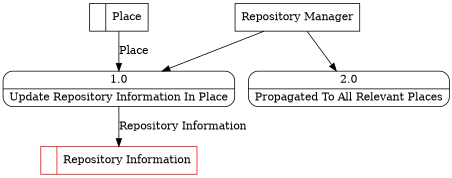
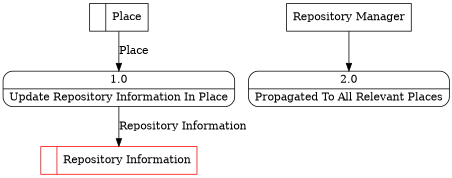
(217, 50) -> none
